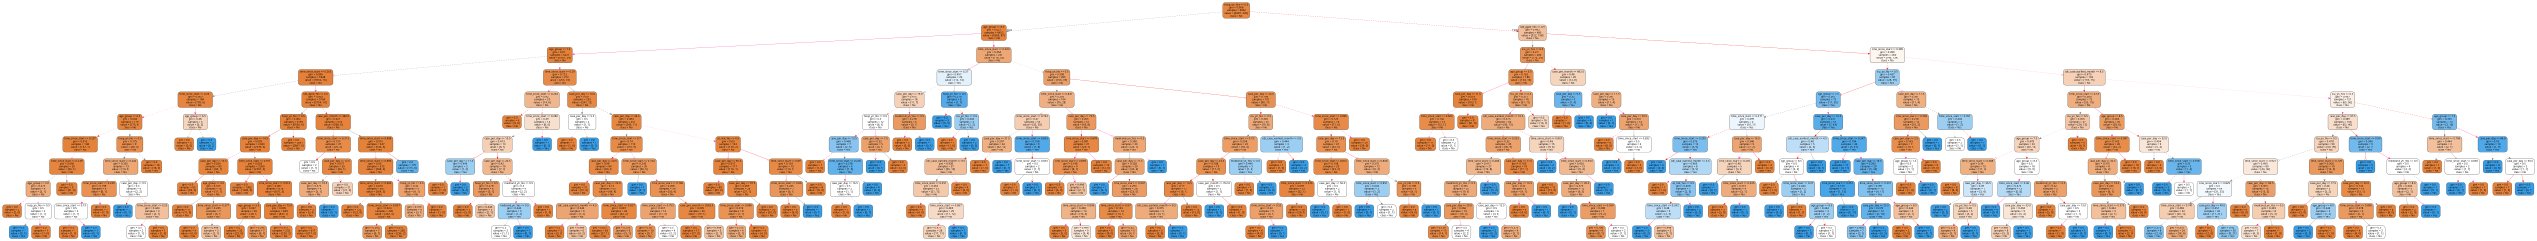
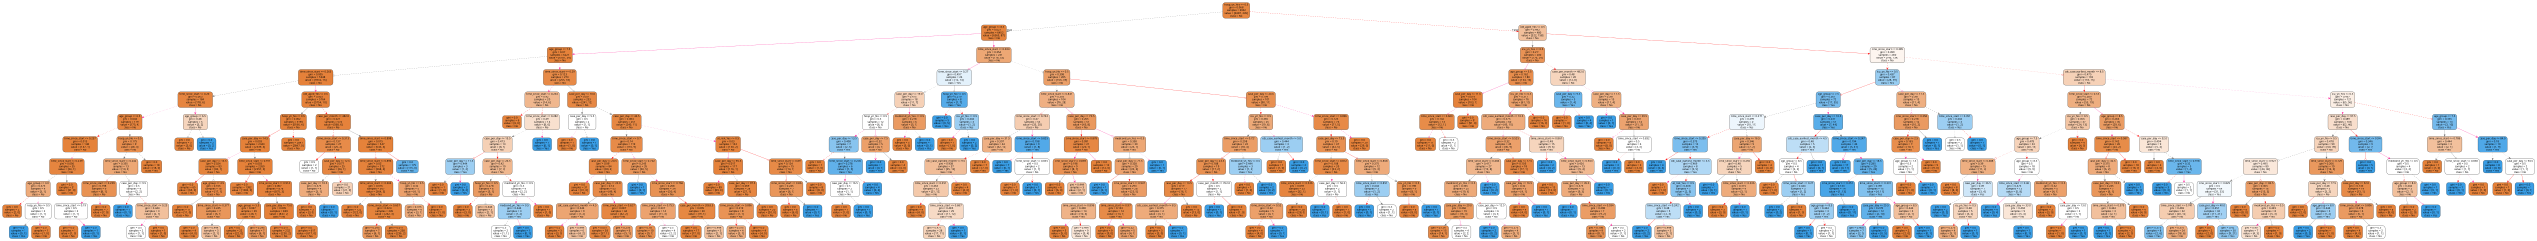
(1539, 122) -> (1539, 122)
(1848, 211) -> (1848, 211)
(2001, 232) -> none
